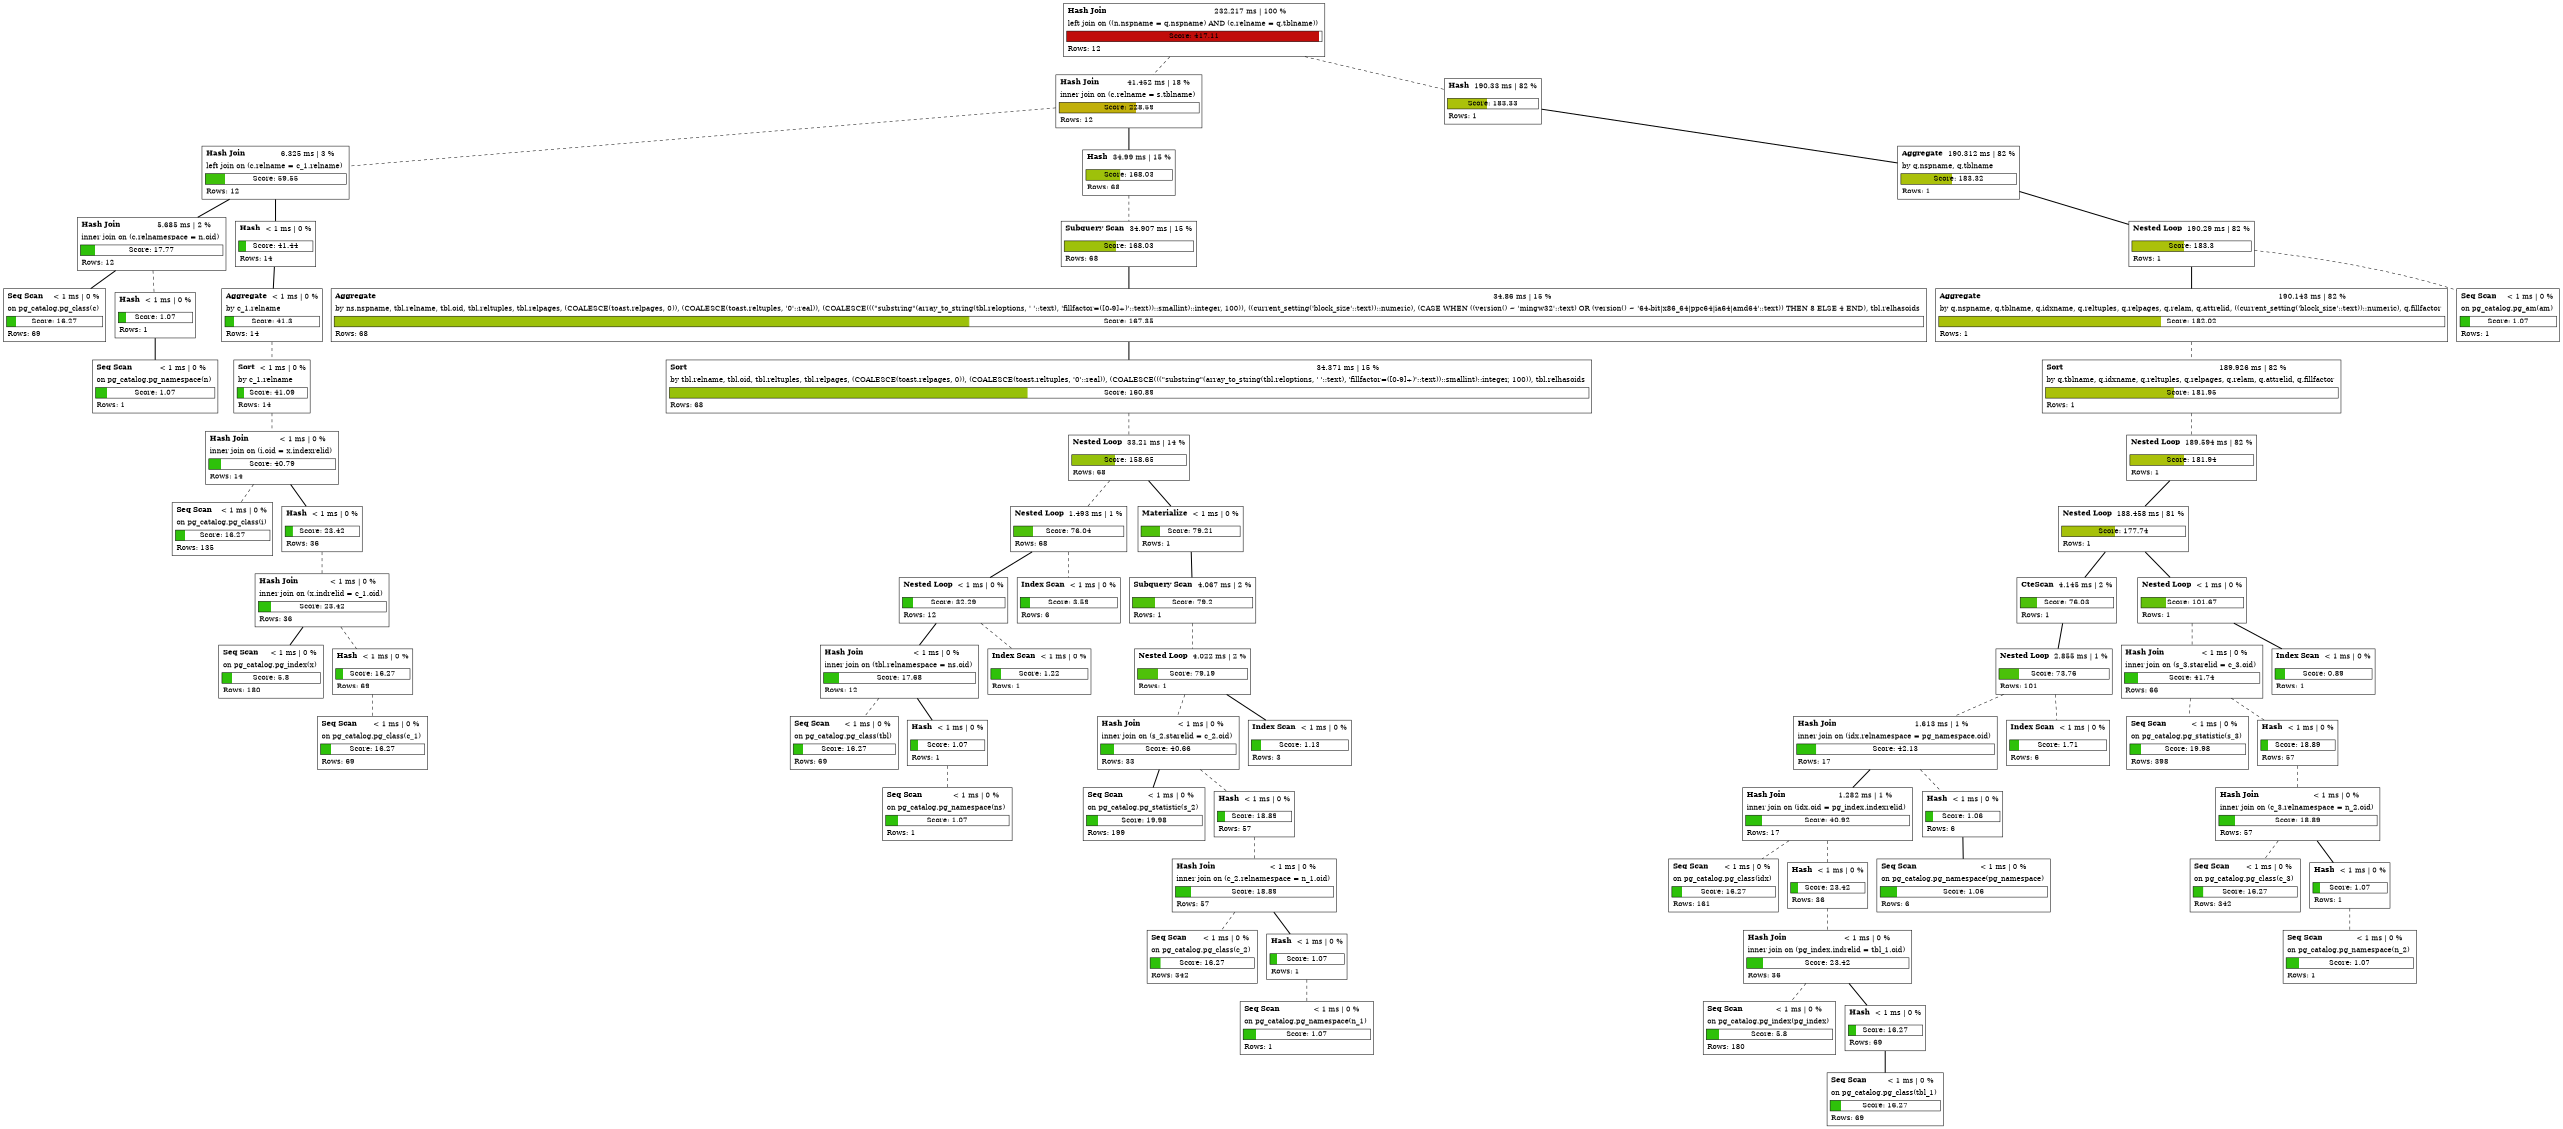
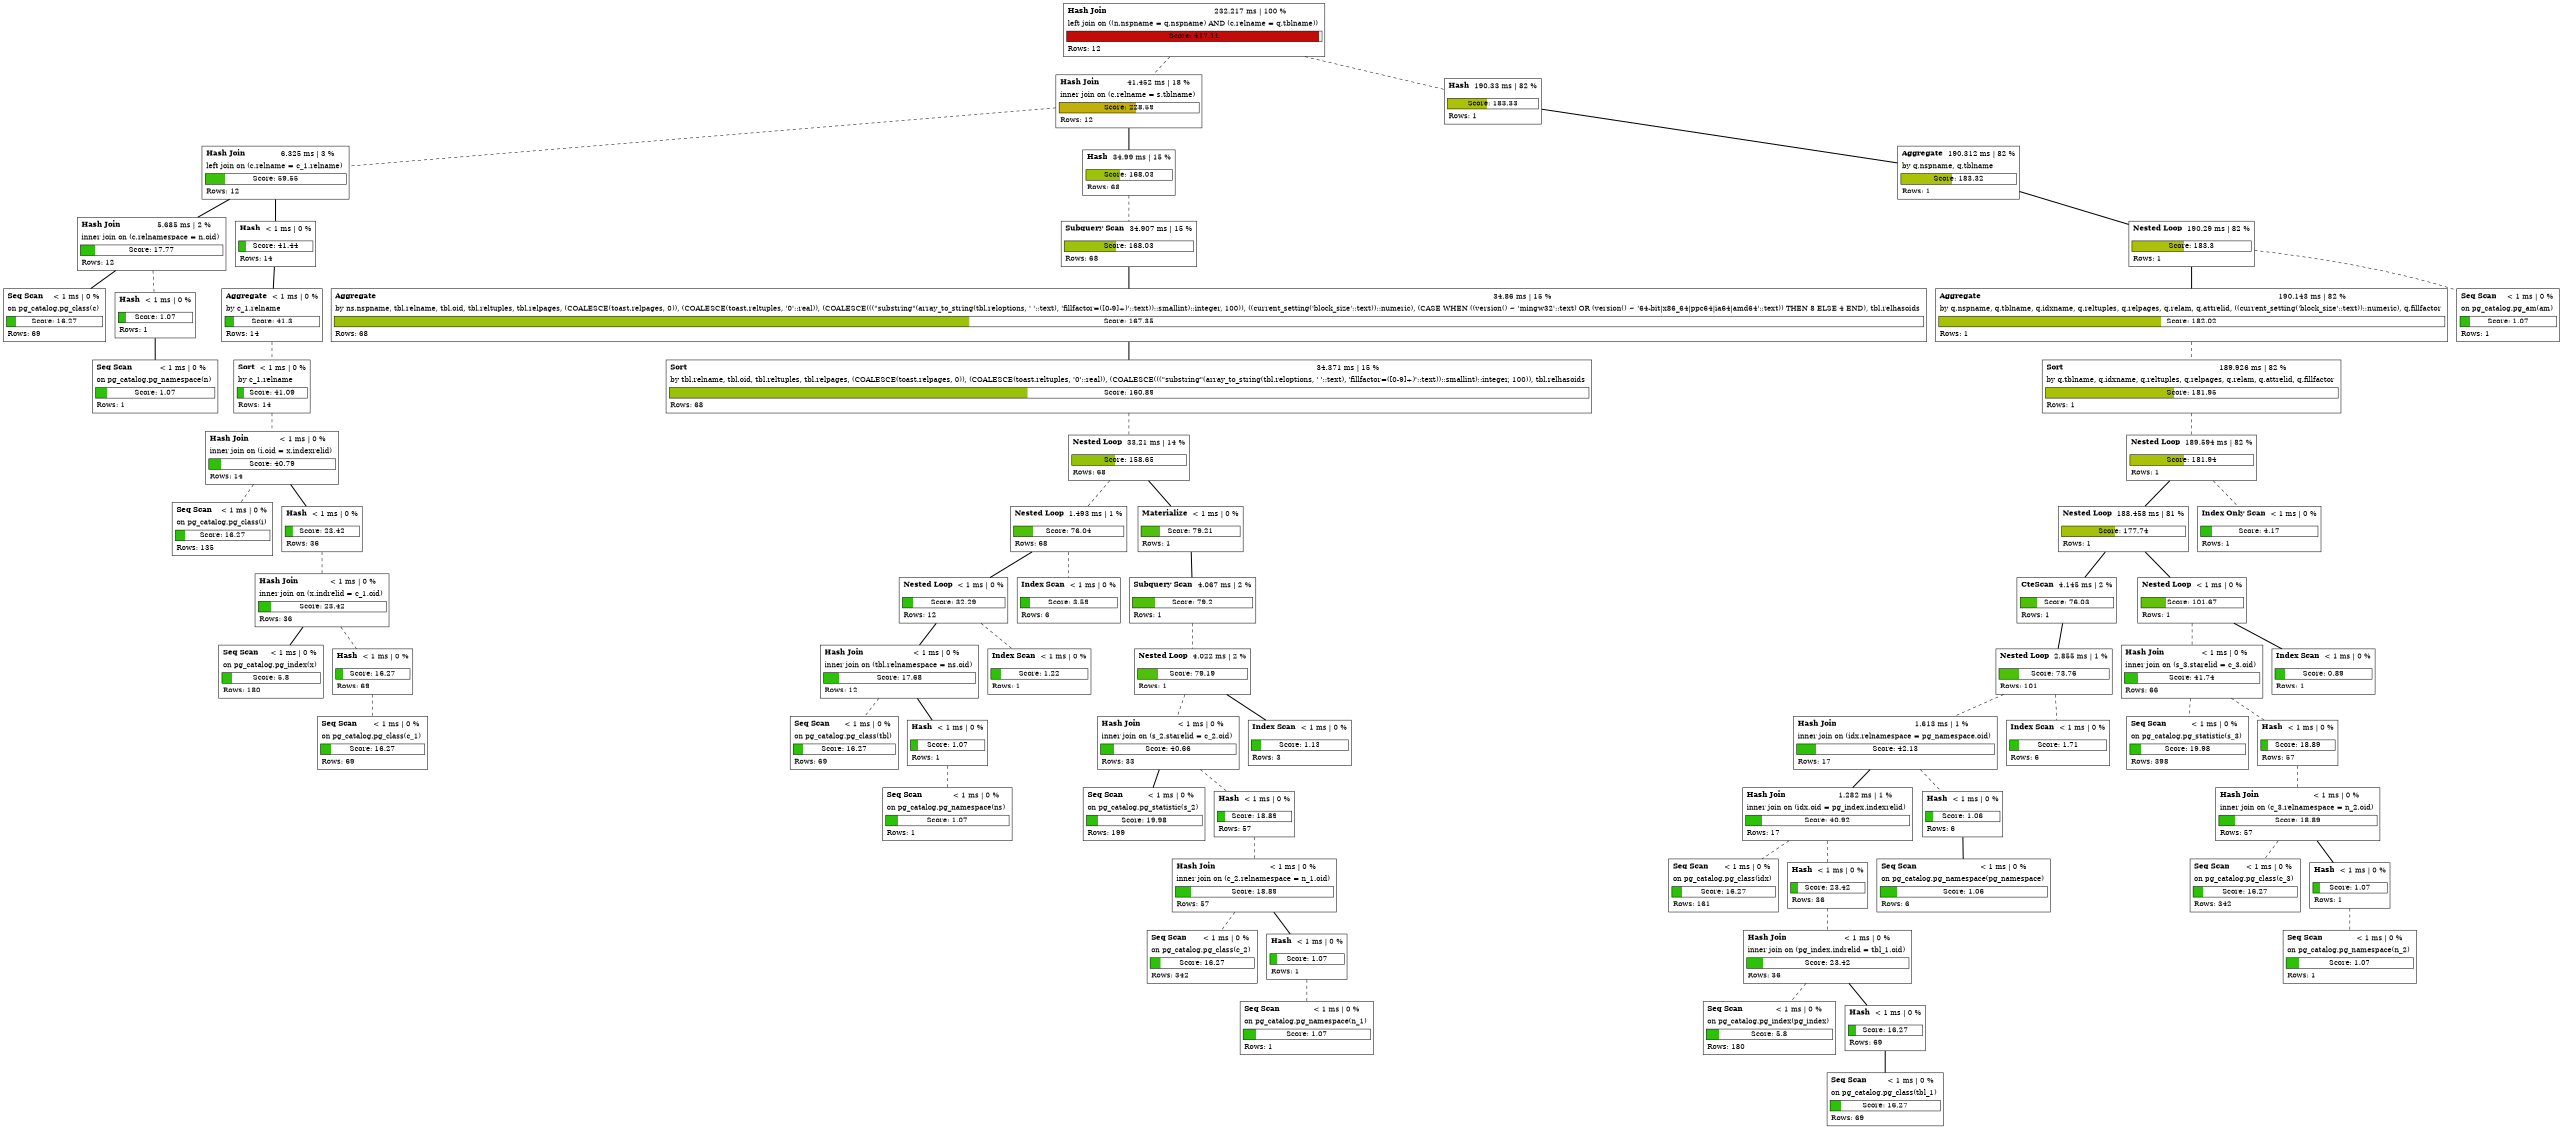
none -> (2259, 529)
